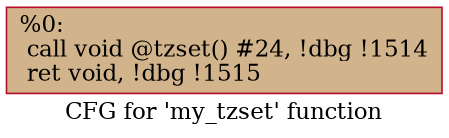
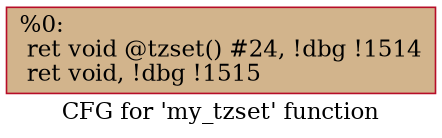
(224, 50) -> (221, 50)
